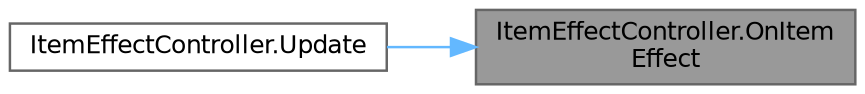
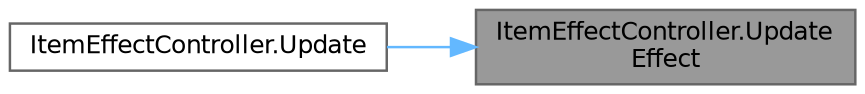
(666, 47) -> (666, 47)
